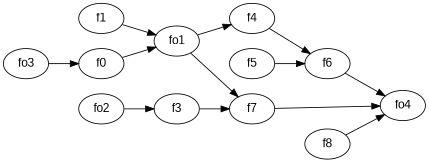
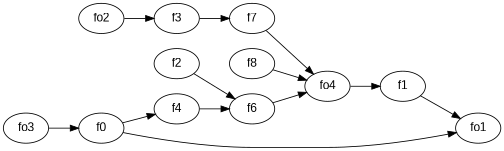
(210, 31) -> (135, 120)
(252, 64) -> (177, 64)
(211, 72) -> none
none -> (361, 86)
